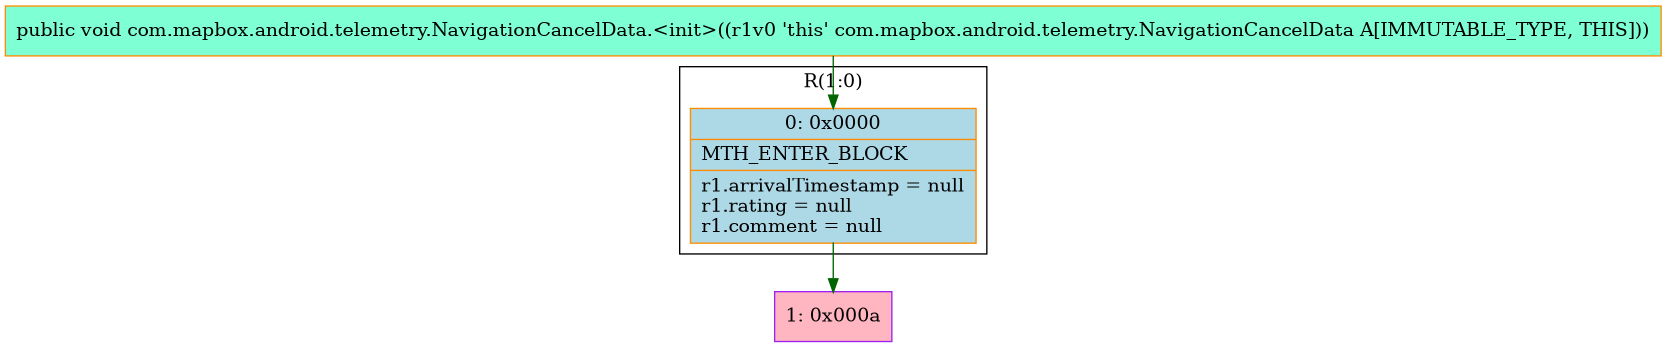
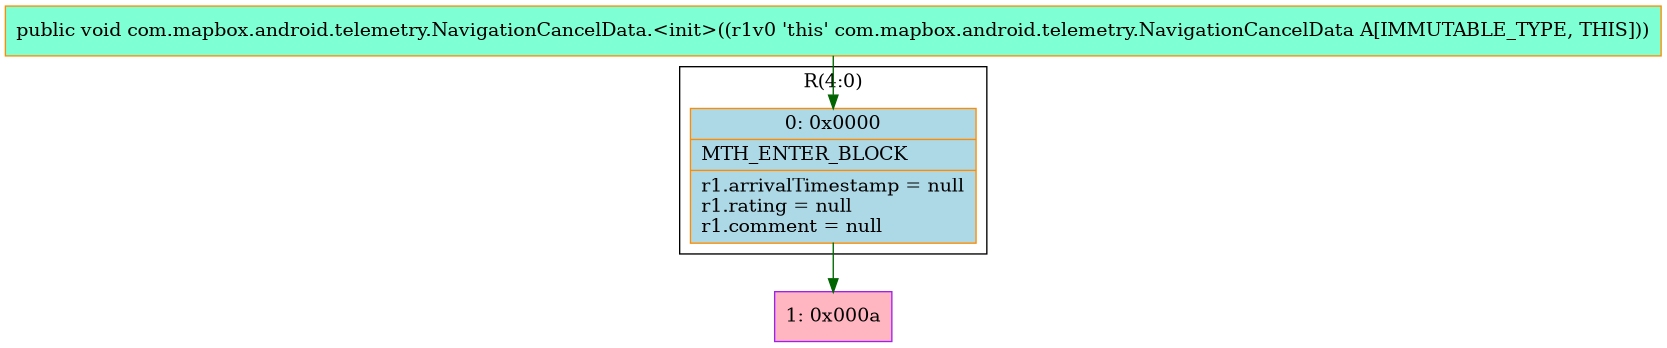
(833, 82) -> (833, 82)
